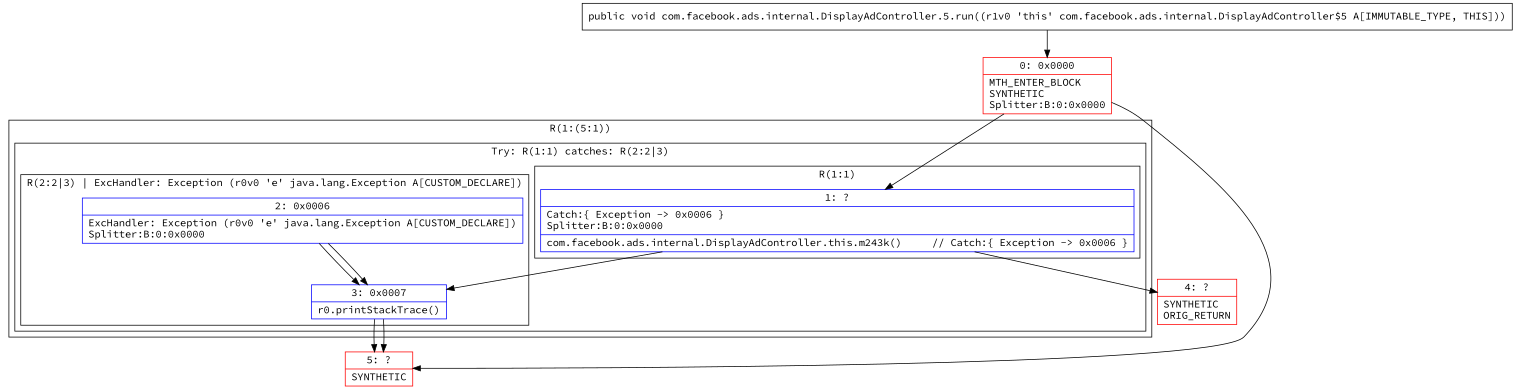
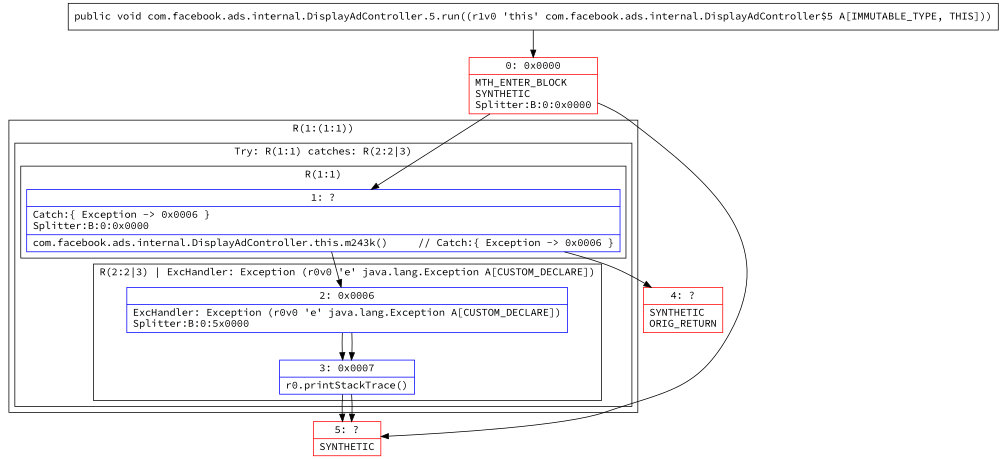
(580, 129) -> (323, 129)
(146, 234) -> (191, 324)
(558, 270) -> (336, 269)
